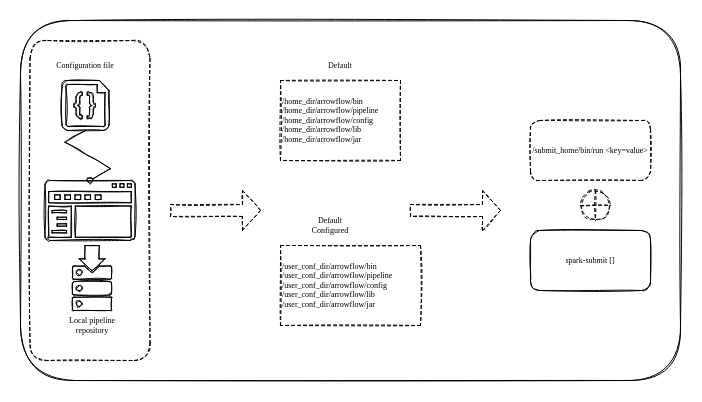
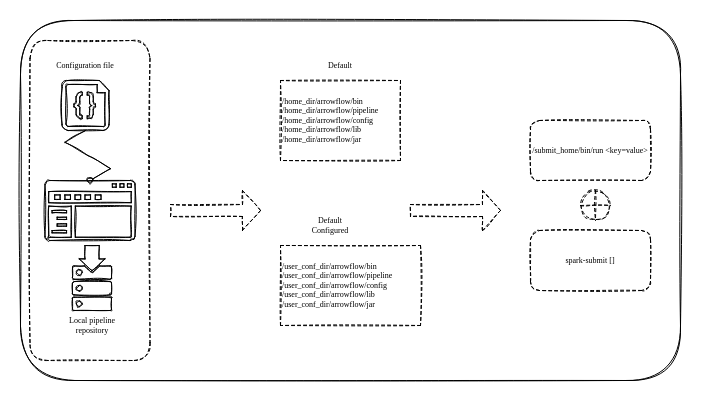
(591, 261) -> (591, 261)
